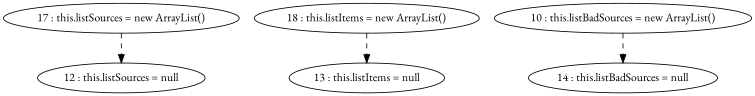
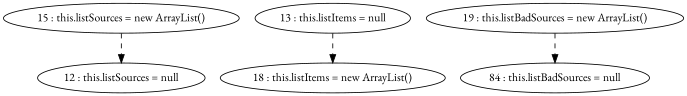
(121, 18) -> (121, 18)
(623, 18) -> (555, 18)
(367, 44) -> (333, 44)
(623, 78) -> (555, 78)
